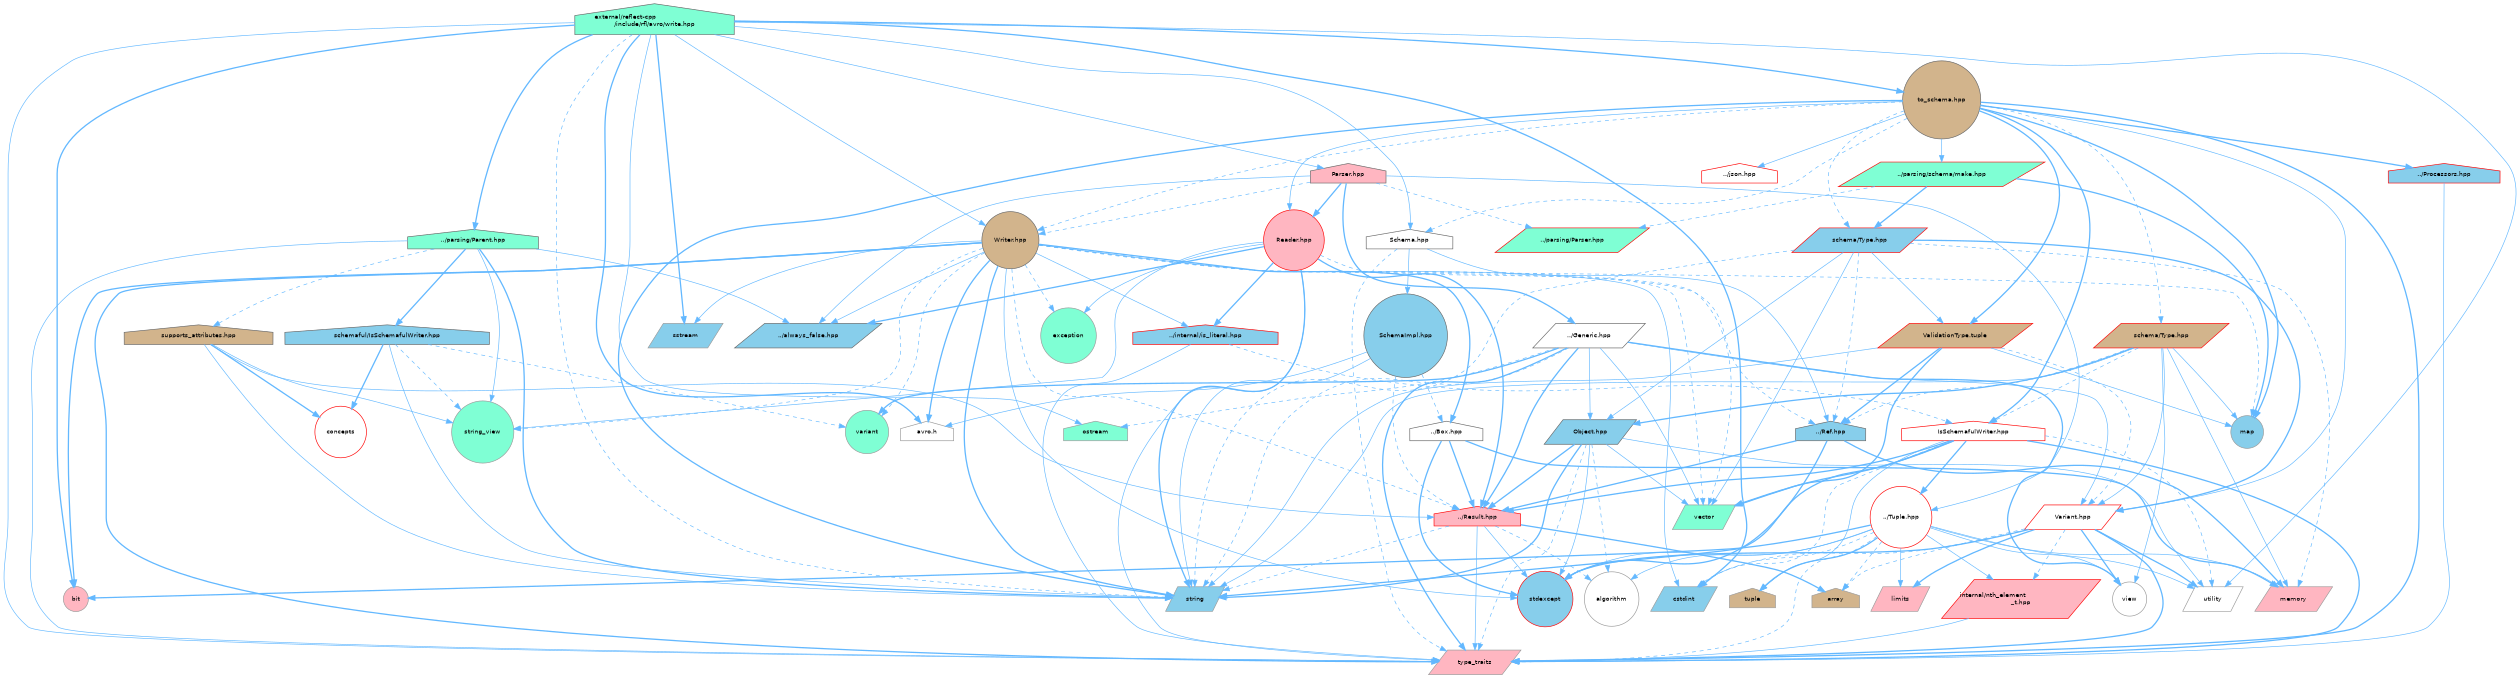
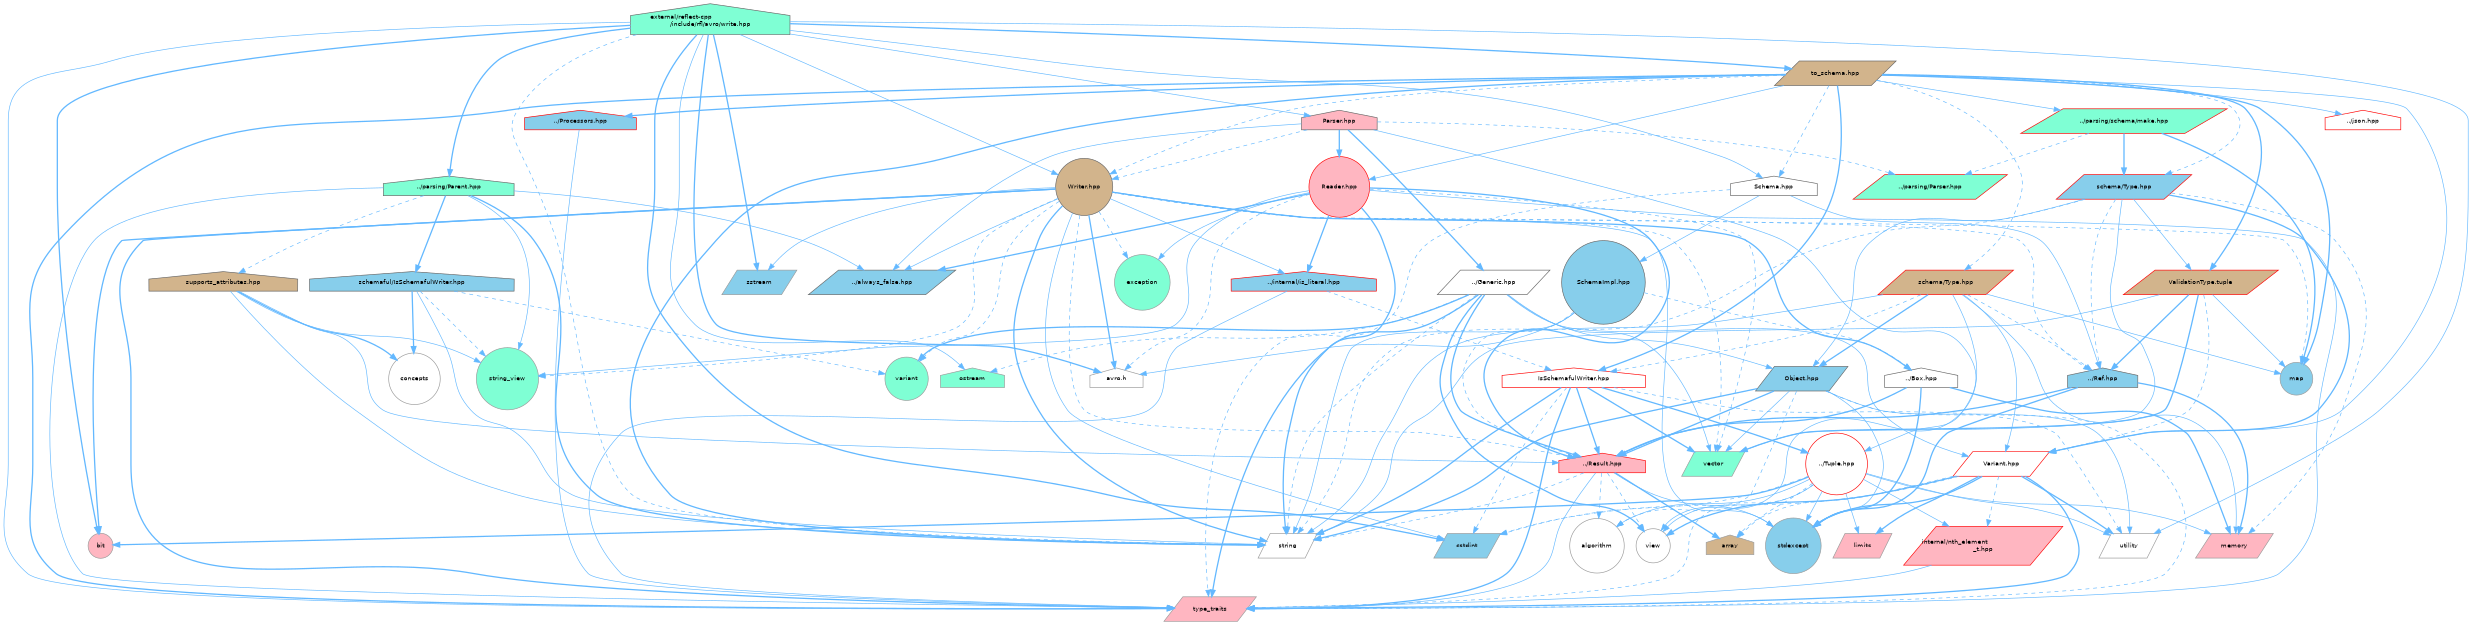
(1942, 100) -> (1835, 73)
none -> (1211, 274)
(341, 432) -> (414, 379)
none -> (1623, 498)
(1195, 599) -> (1288, 546)
(1545, 599) -> (1793, 546)
(1752, 599) -> none
